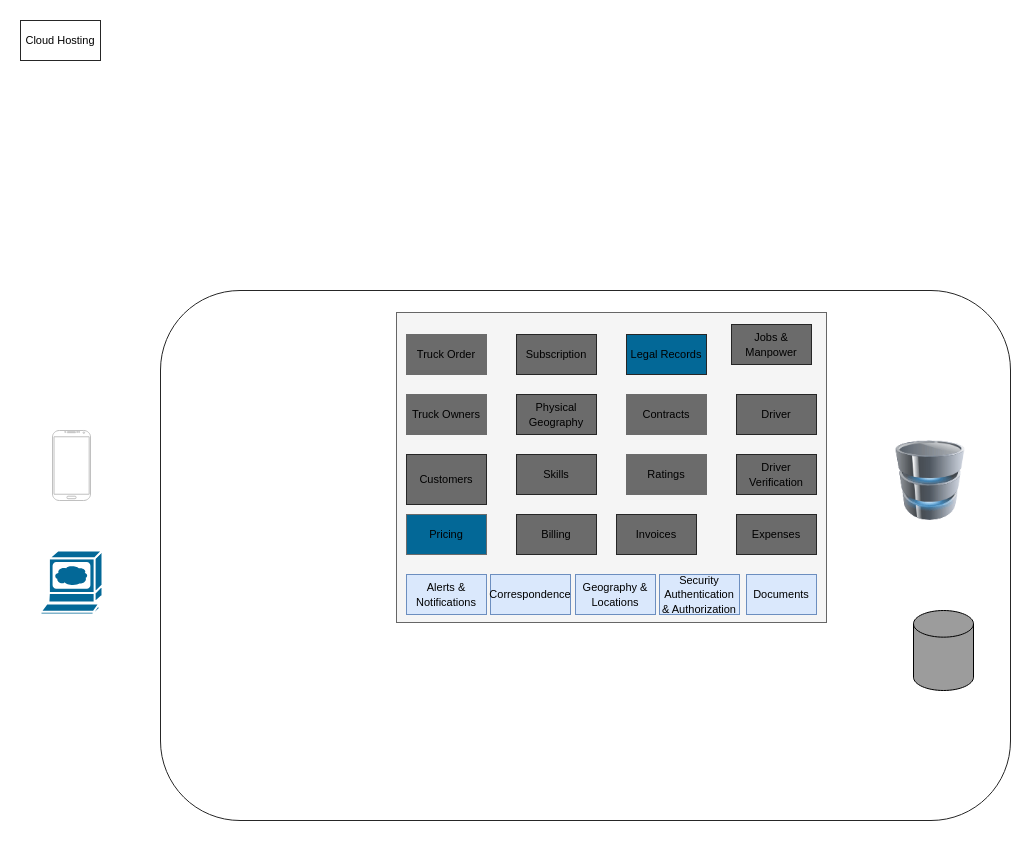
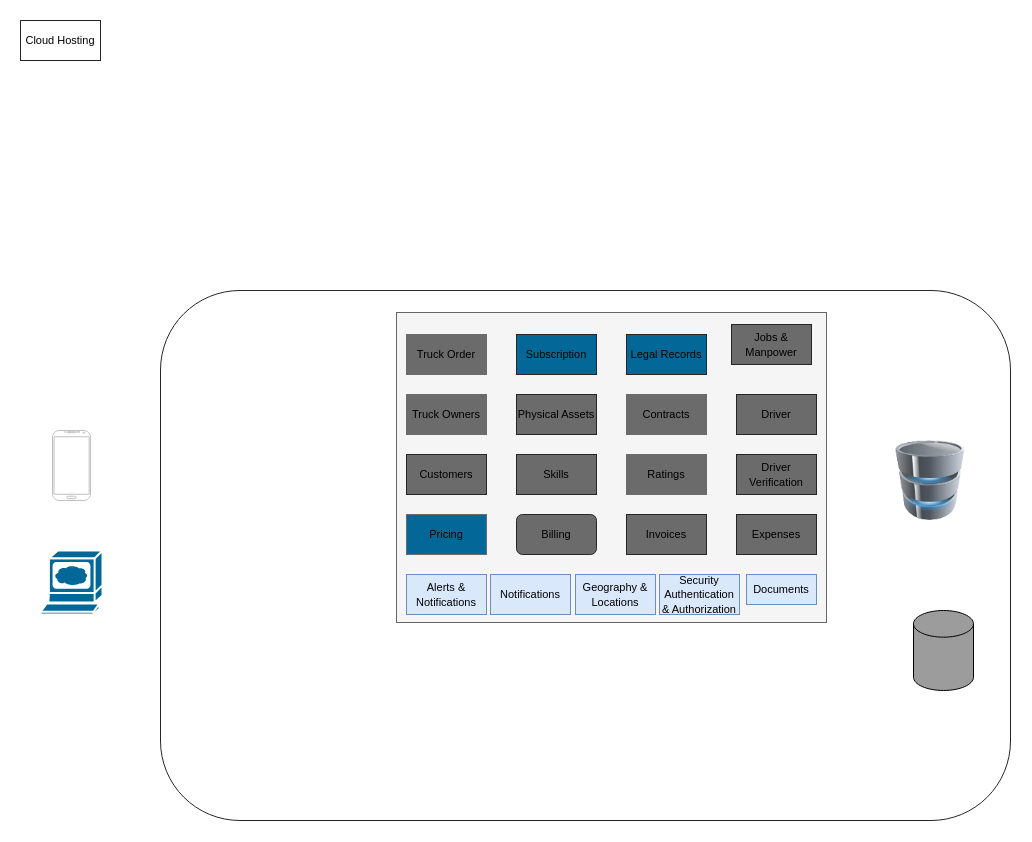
(557, 355) -> (557, 355)
(557, 415) -> (557, 415)
(447, 480) -> (447, 475)
(557, 535) -> (557, 535)
(657, 535) -> (667, 535)
(531, 595) -> (531, 595)
(782, 595) -> (782, 590)
